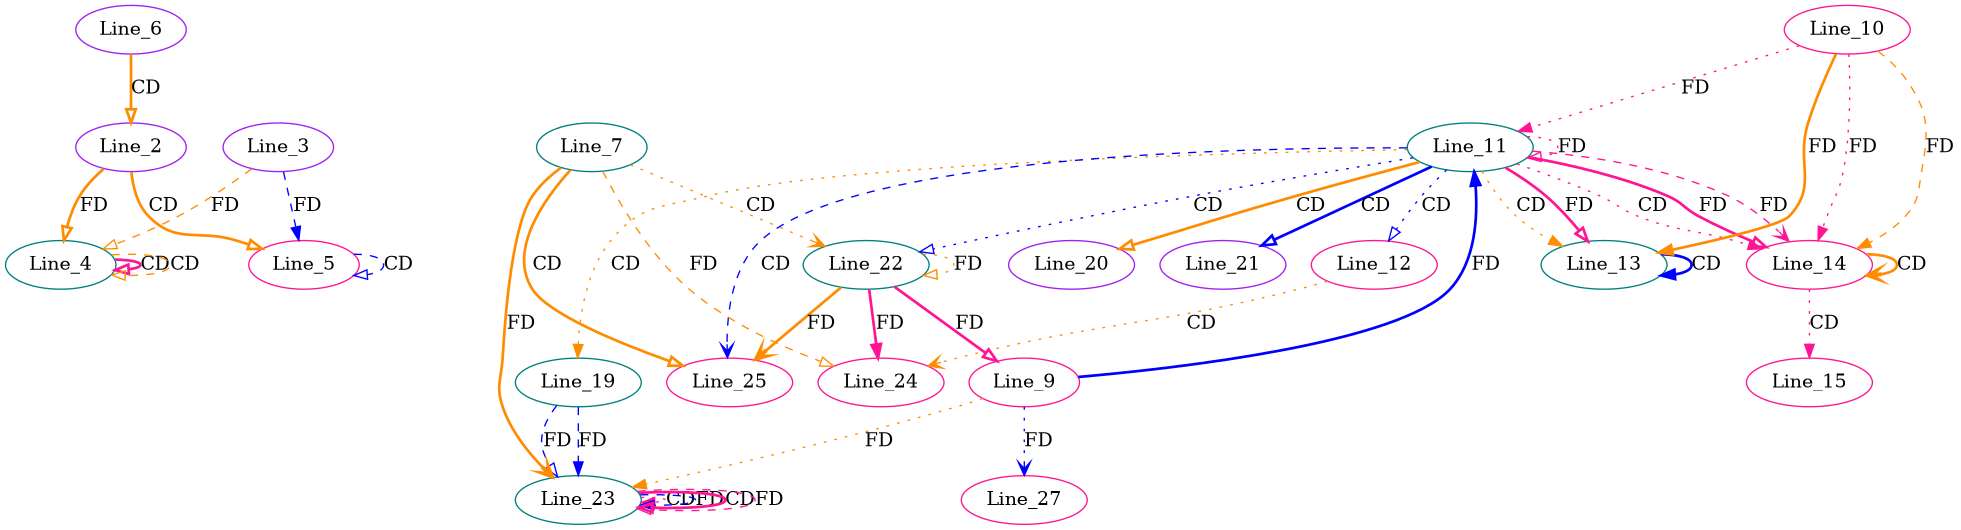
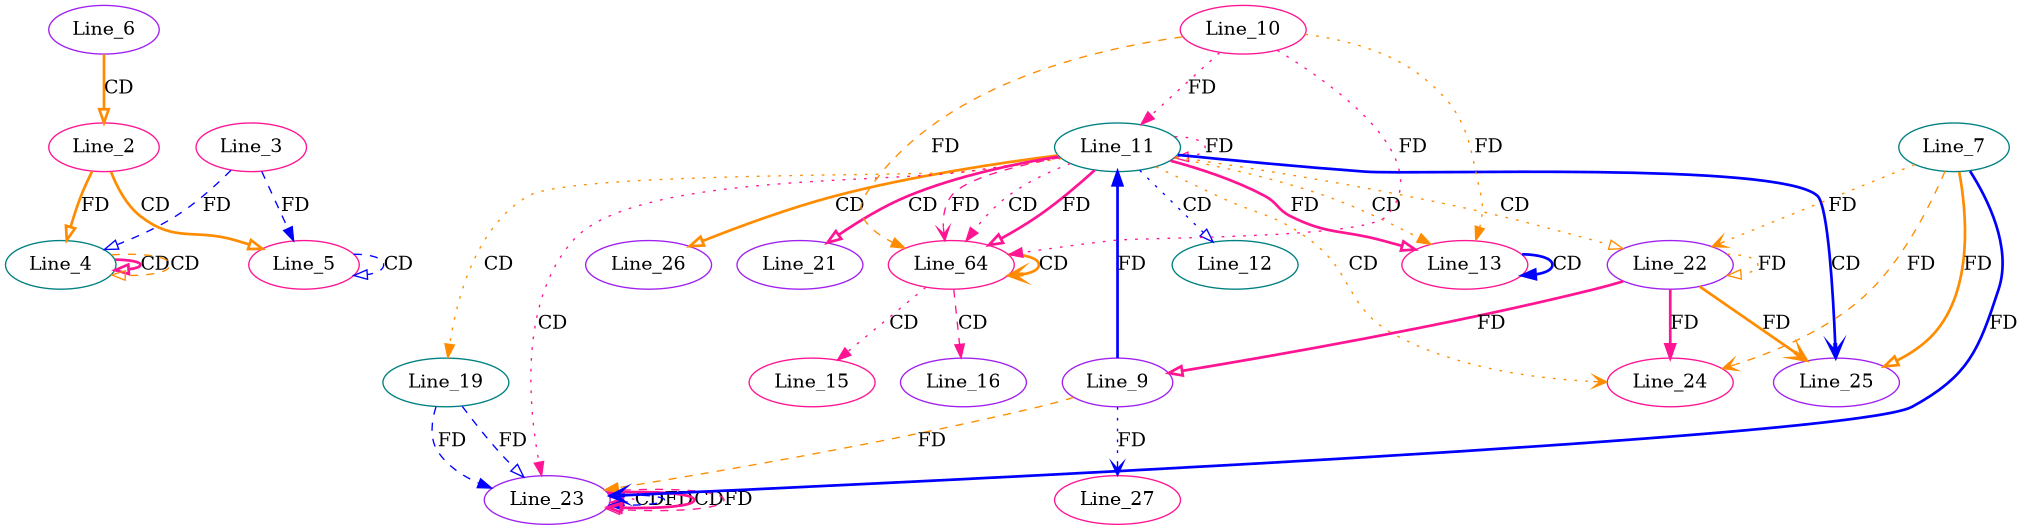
(131, 147) -> (104, 147)
(278, 147) -> (251, 147)
(945, 177) -> (1574, 172)
none -> (697, 193)
(1802, 195) -> (1438, 91)
(1172, 200) -> (1383, 191)
(1353, 203) -> (944, 183)
(761, 206) -> (1843, 206)
(187, 212) -> (179, 214)
(547, 265) -> (1978, 265)
(866, 265) -> (1670, 265)
(1072, 265) -> (649, 265)
(1374, 265) -> (1235, 265)
(1604, 265) -> (1465, 265)
(1809, 265) -> (951, 265)
(691, 290) -> (1865, 295)
(506, 317) -> (1407, 454)
(1134, 323) -> (1360, 304)
(730, 382) -> (1836, 382)
none -> (963, 382)
(1024, 382) -> (1118, 382)
(815, 445) -> (847, 448)
(578, 500) -> (547, 500)
